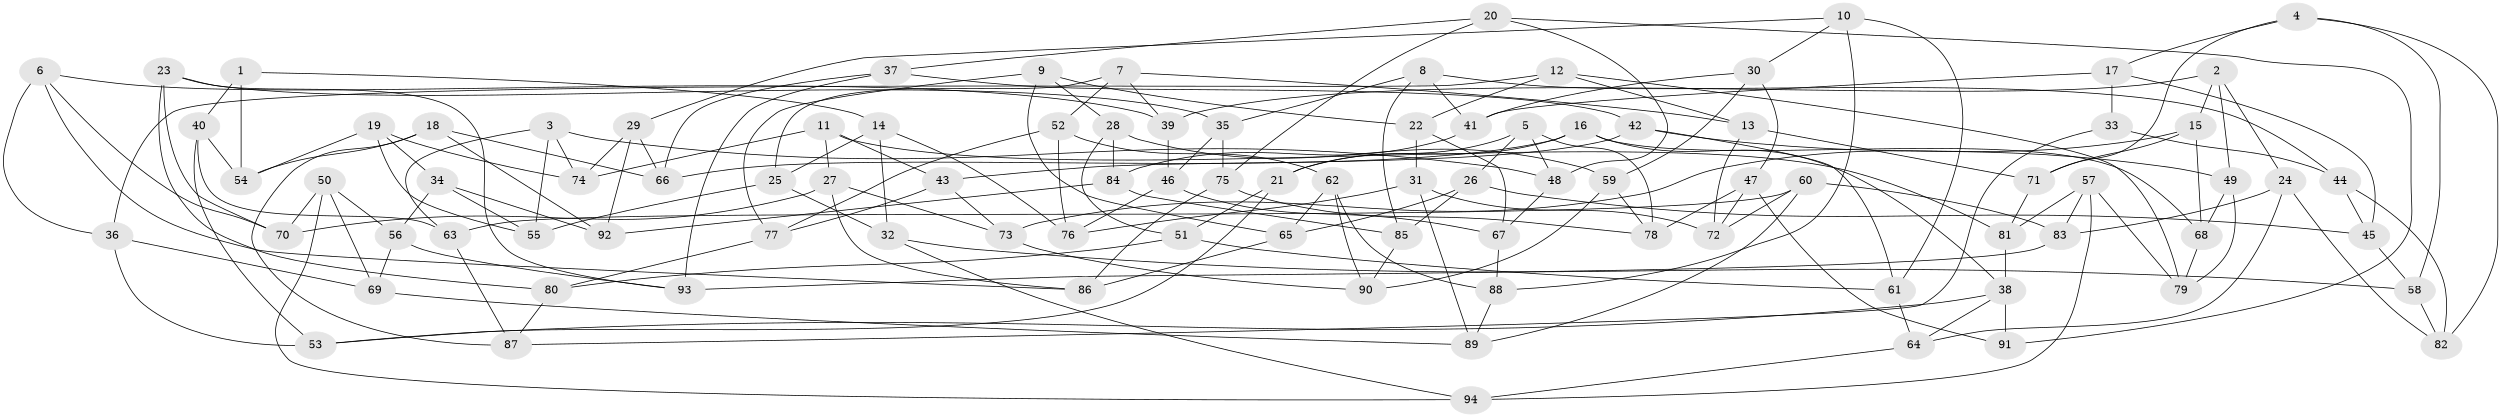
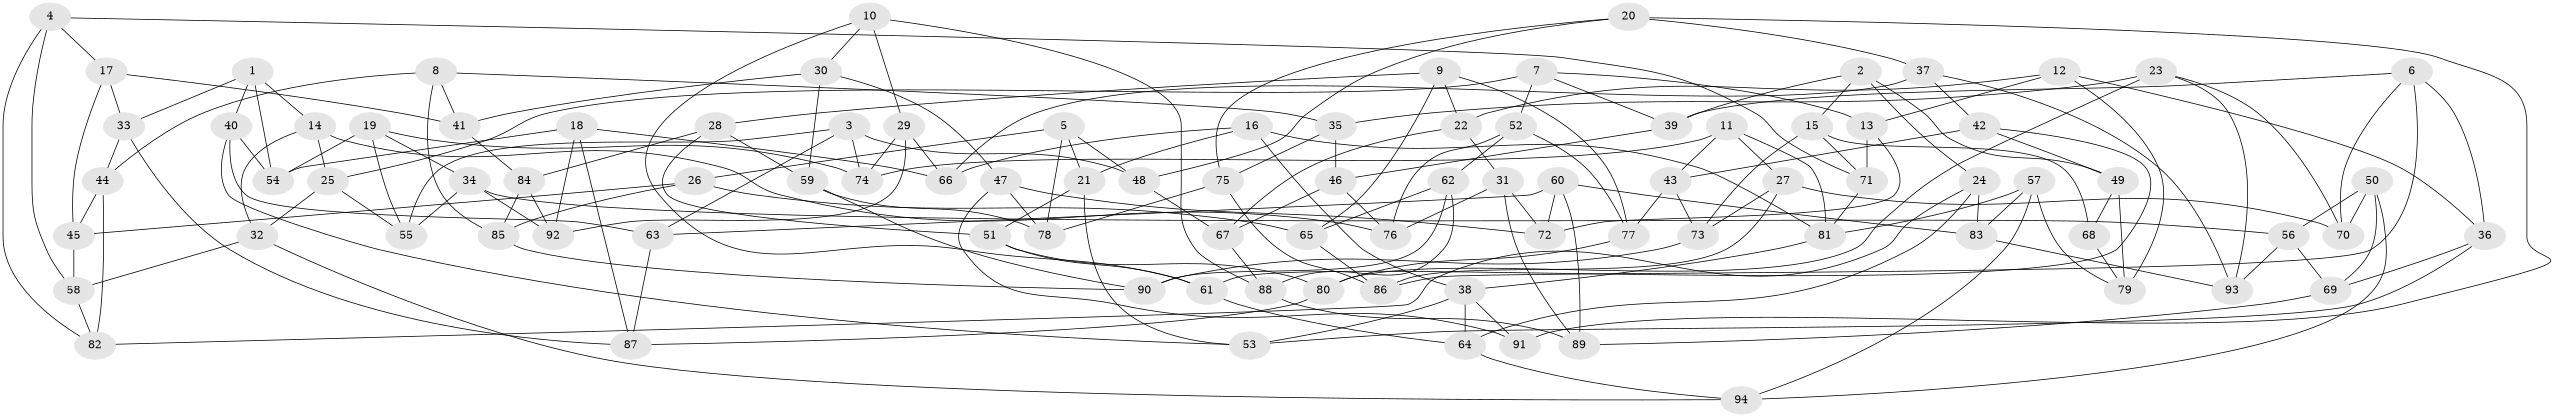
none -> (188, 99)
(1904, 149) -> (1520, 145)
